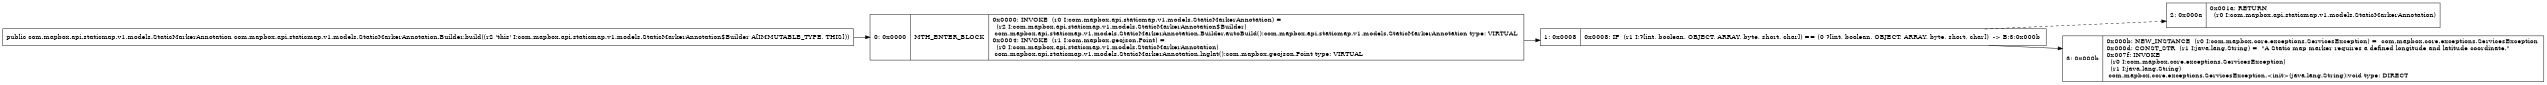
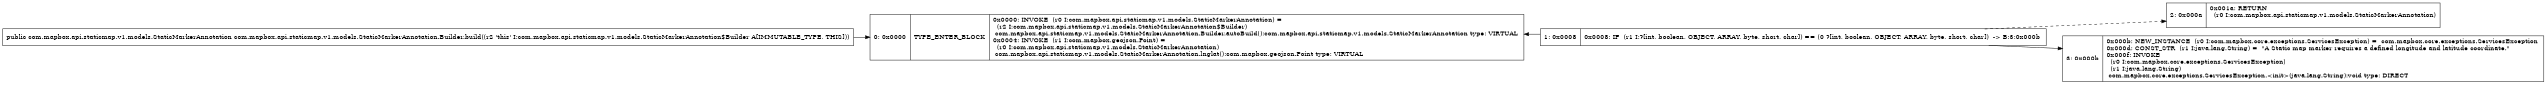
(950, 37) -> (950, 37)
(1530, 40) -> (1535, 34)
(2136, 55) -> (2136, 55)
